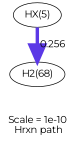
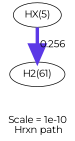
(37, 74) -> (37, 74)
